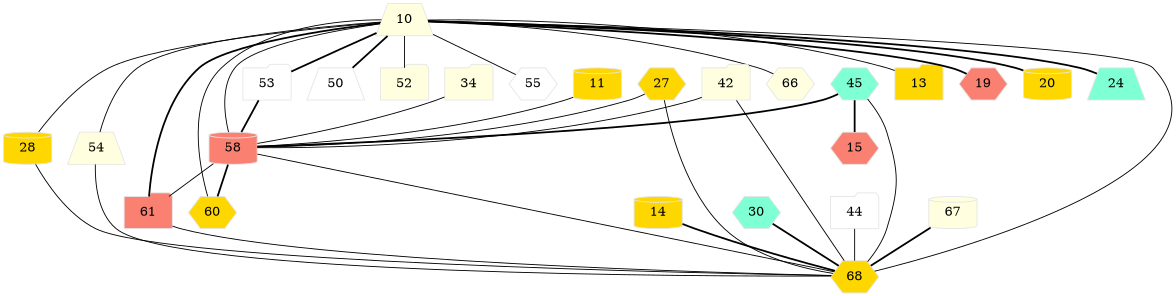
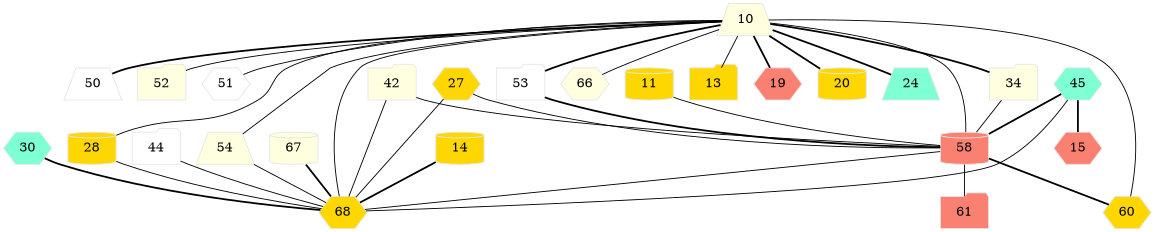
(219, 57) -> (881, 44)
(533, 84) -> (226, 84)
(385, 255) -> none
